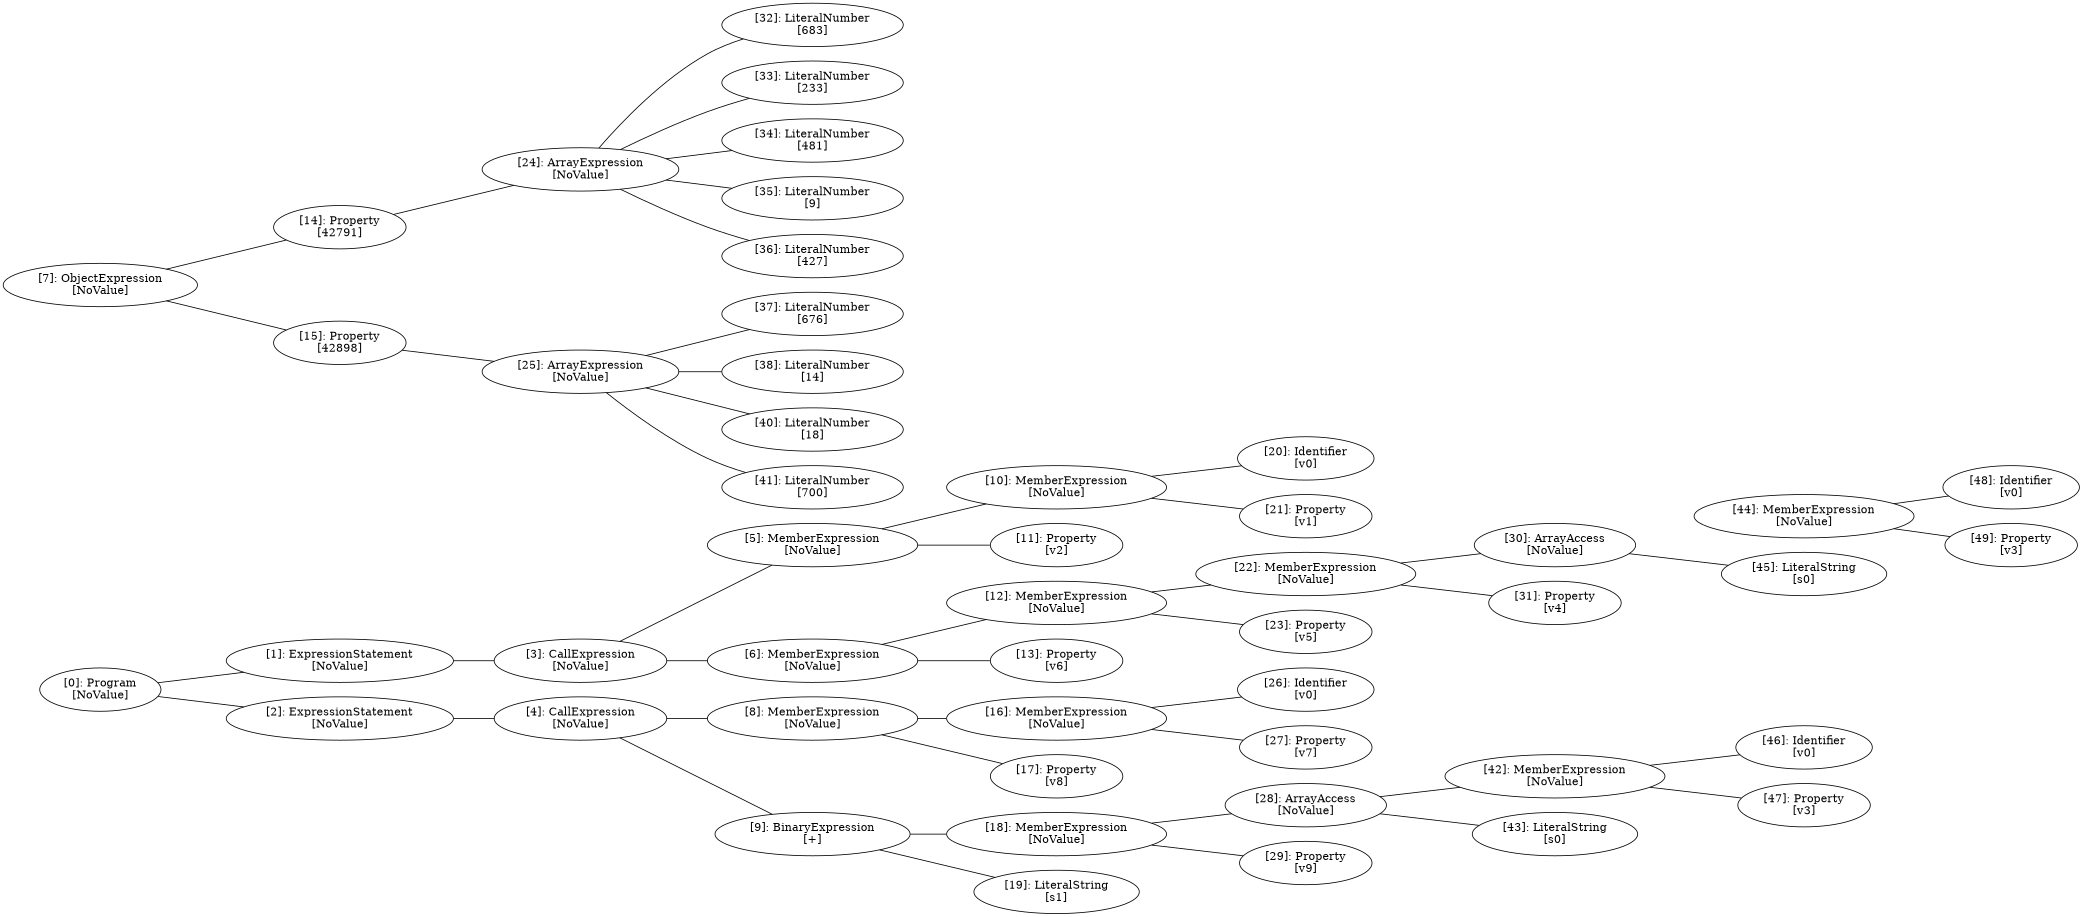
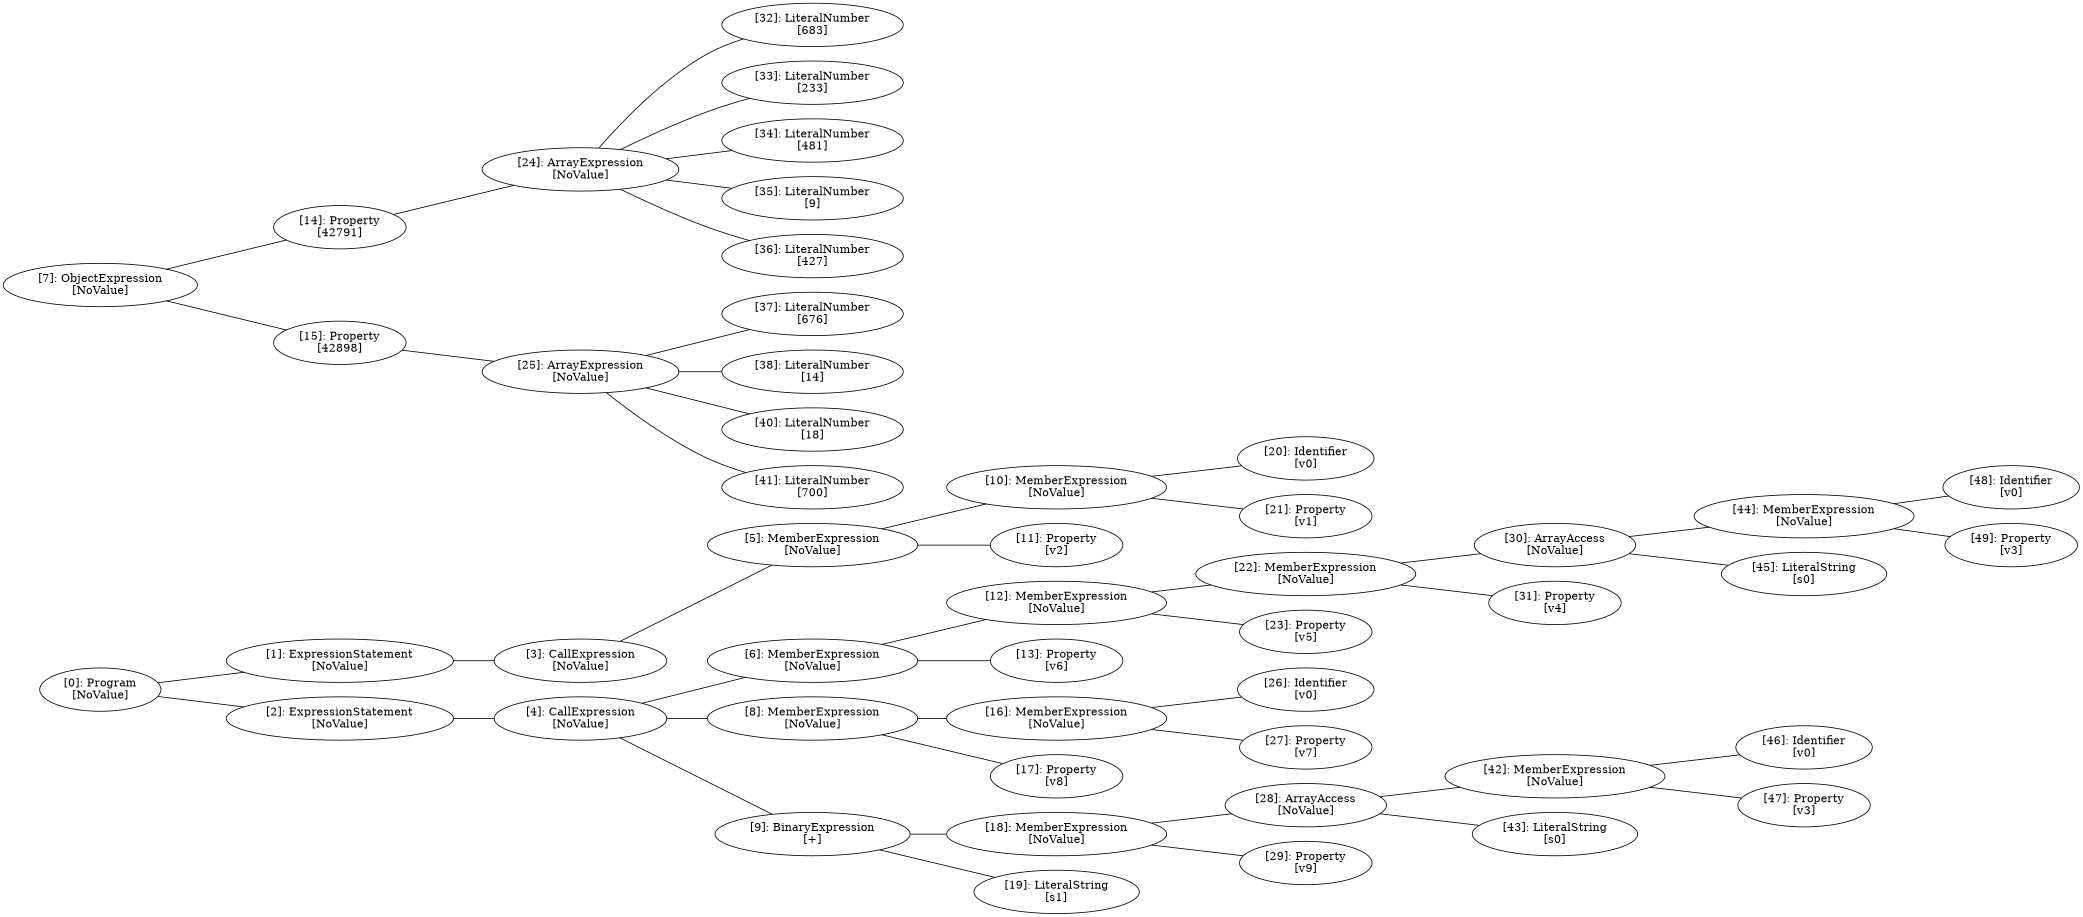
none -> (1669, 532)
(687, 661) -> (694, 690)
